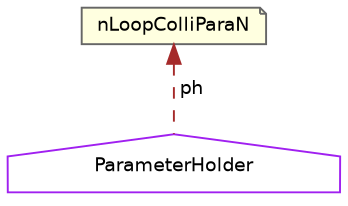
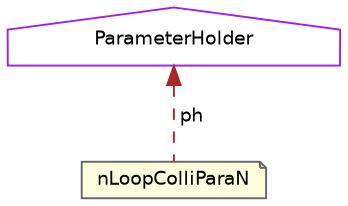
(174, 99) -> (174, 123)
